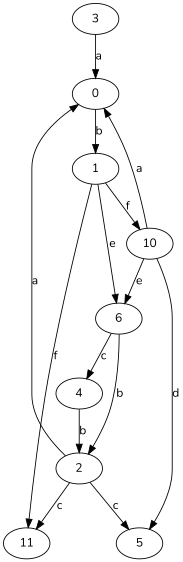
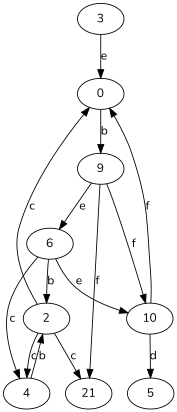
(99, 56) -> (104, 56)
(96, 169) -> (101, 169)
(140, 169) -> (148, 206)
(136, 277) -> (81, 292)
(35, 281) -> (32, 206)
(107, 503) -> (31, 350)
(27, 543) -> (89, 394)
